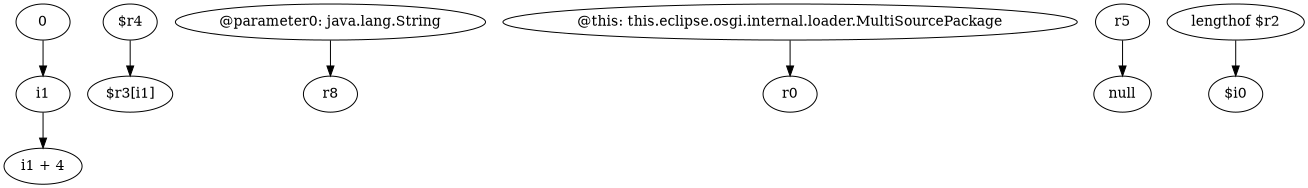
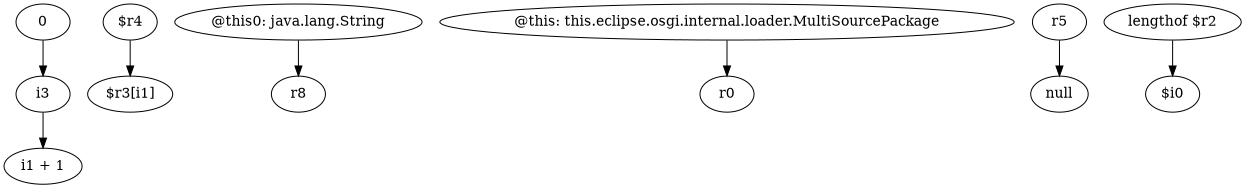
(330, 22) -> (298, 22)
(43, 94) -> (43, 94)
(43, 166) -> (43, 166)
